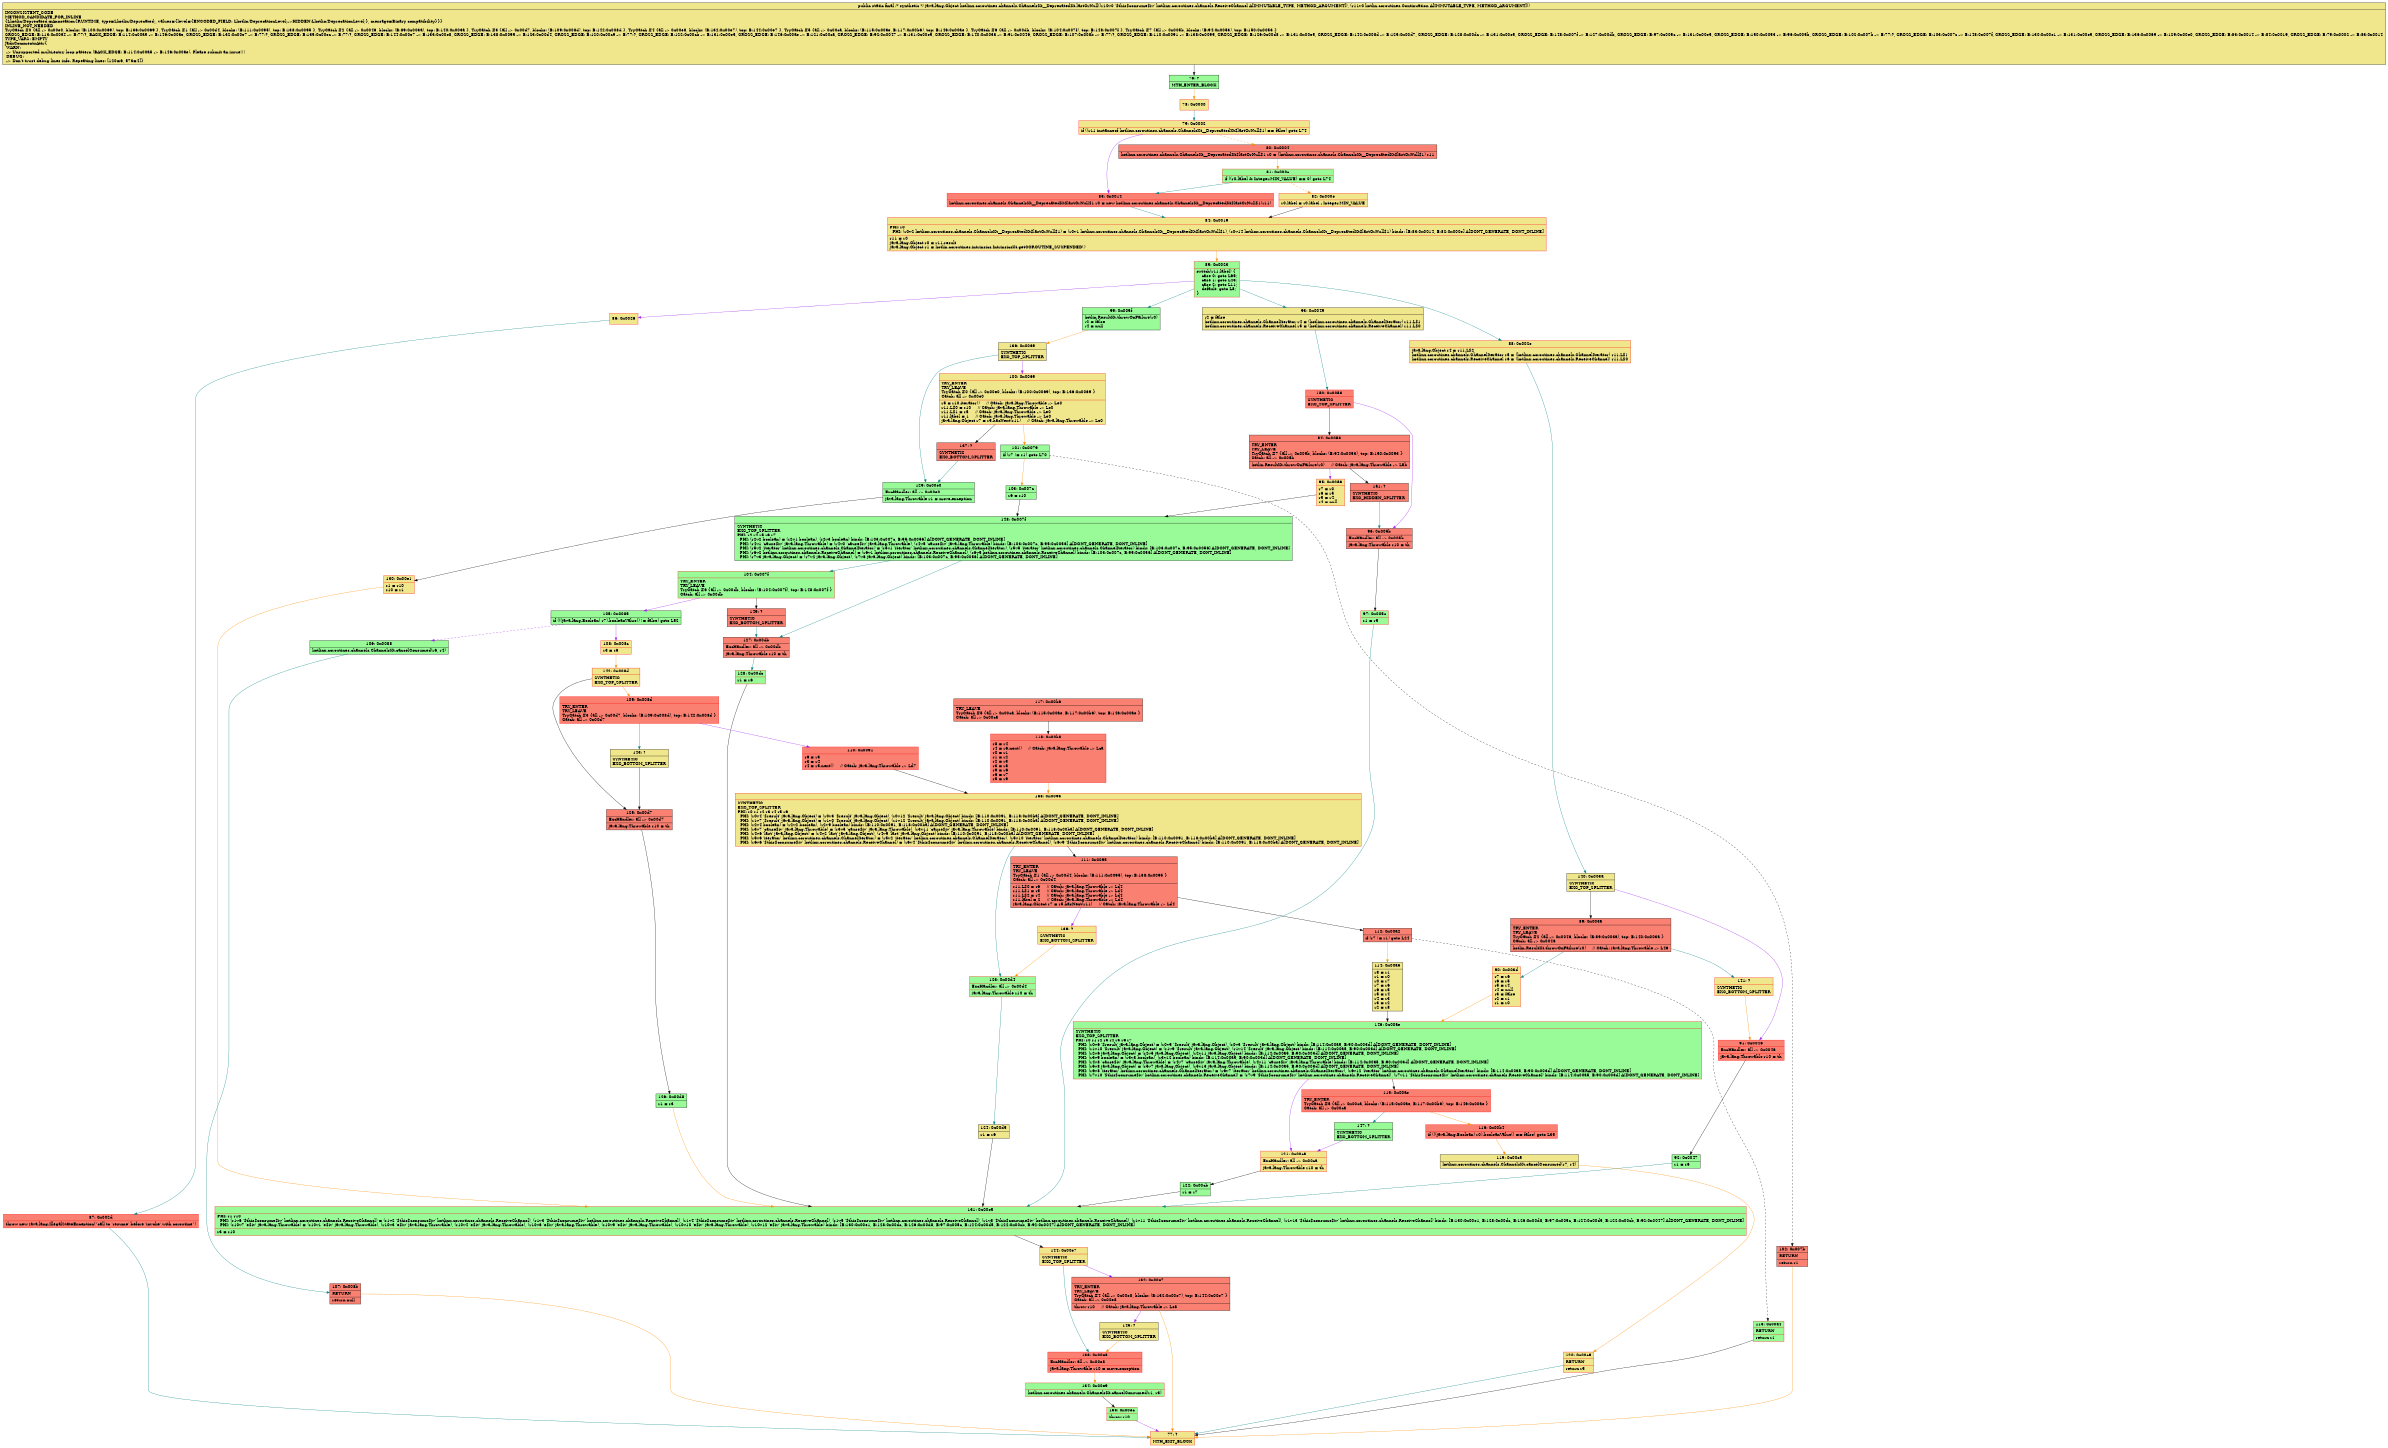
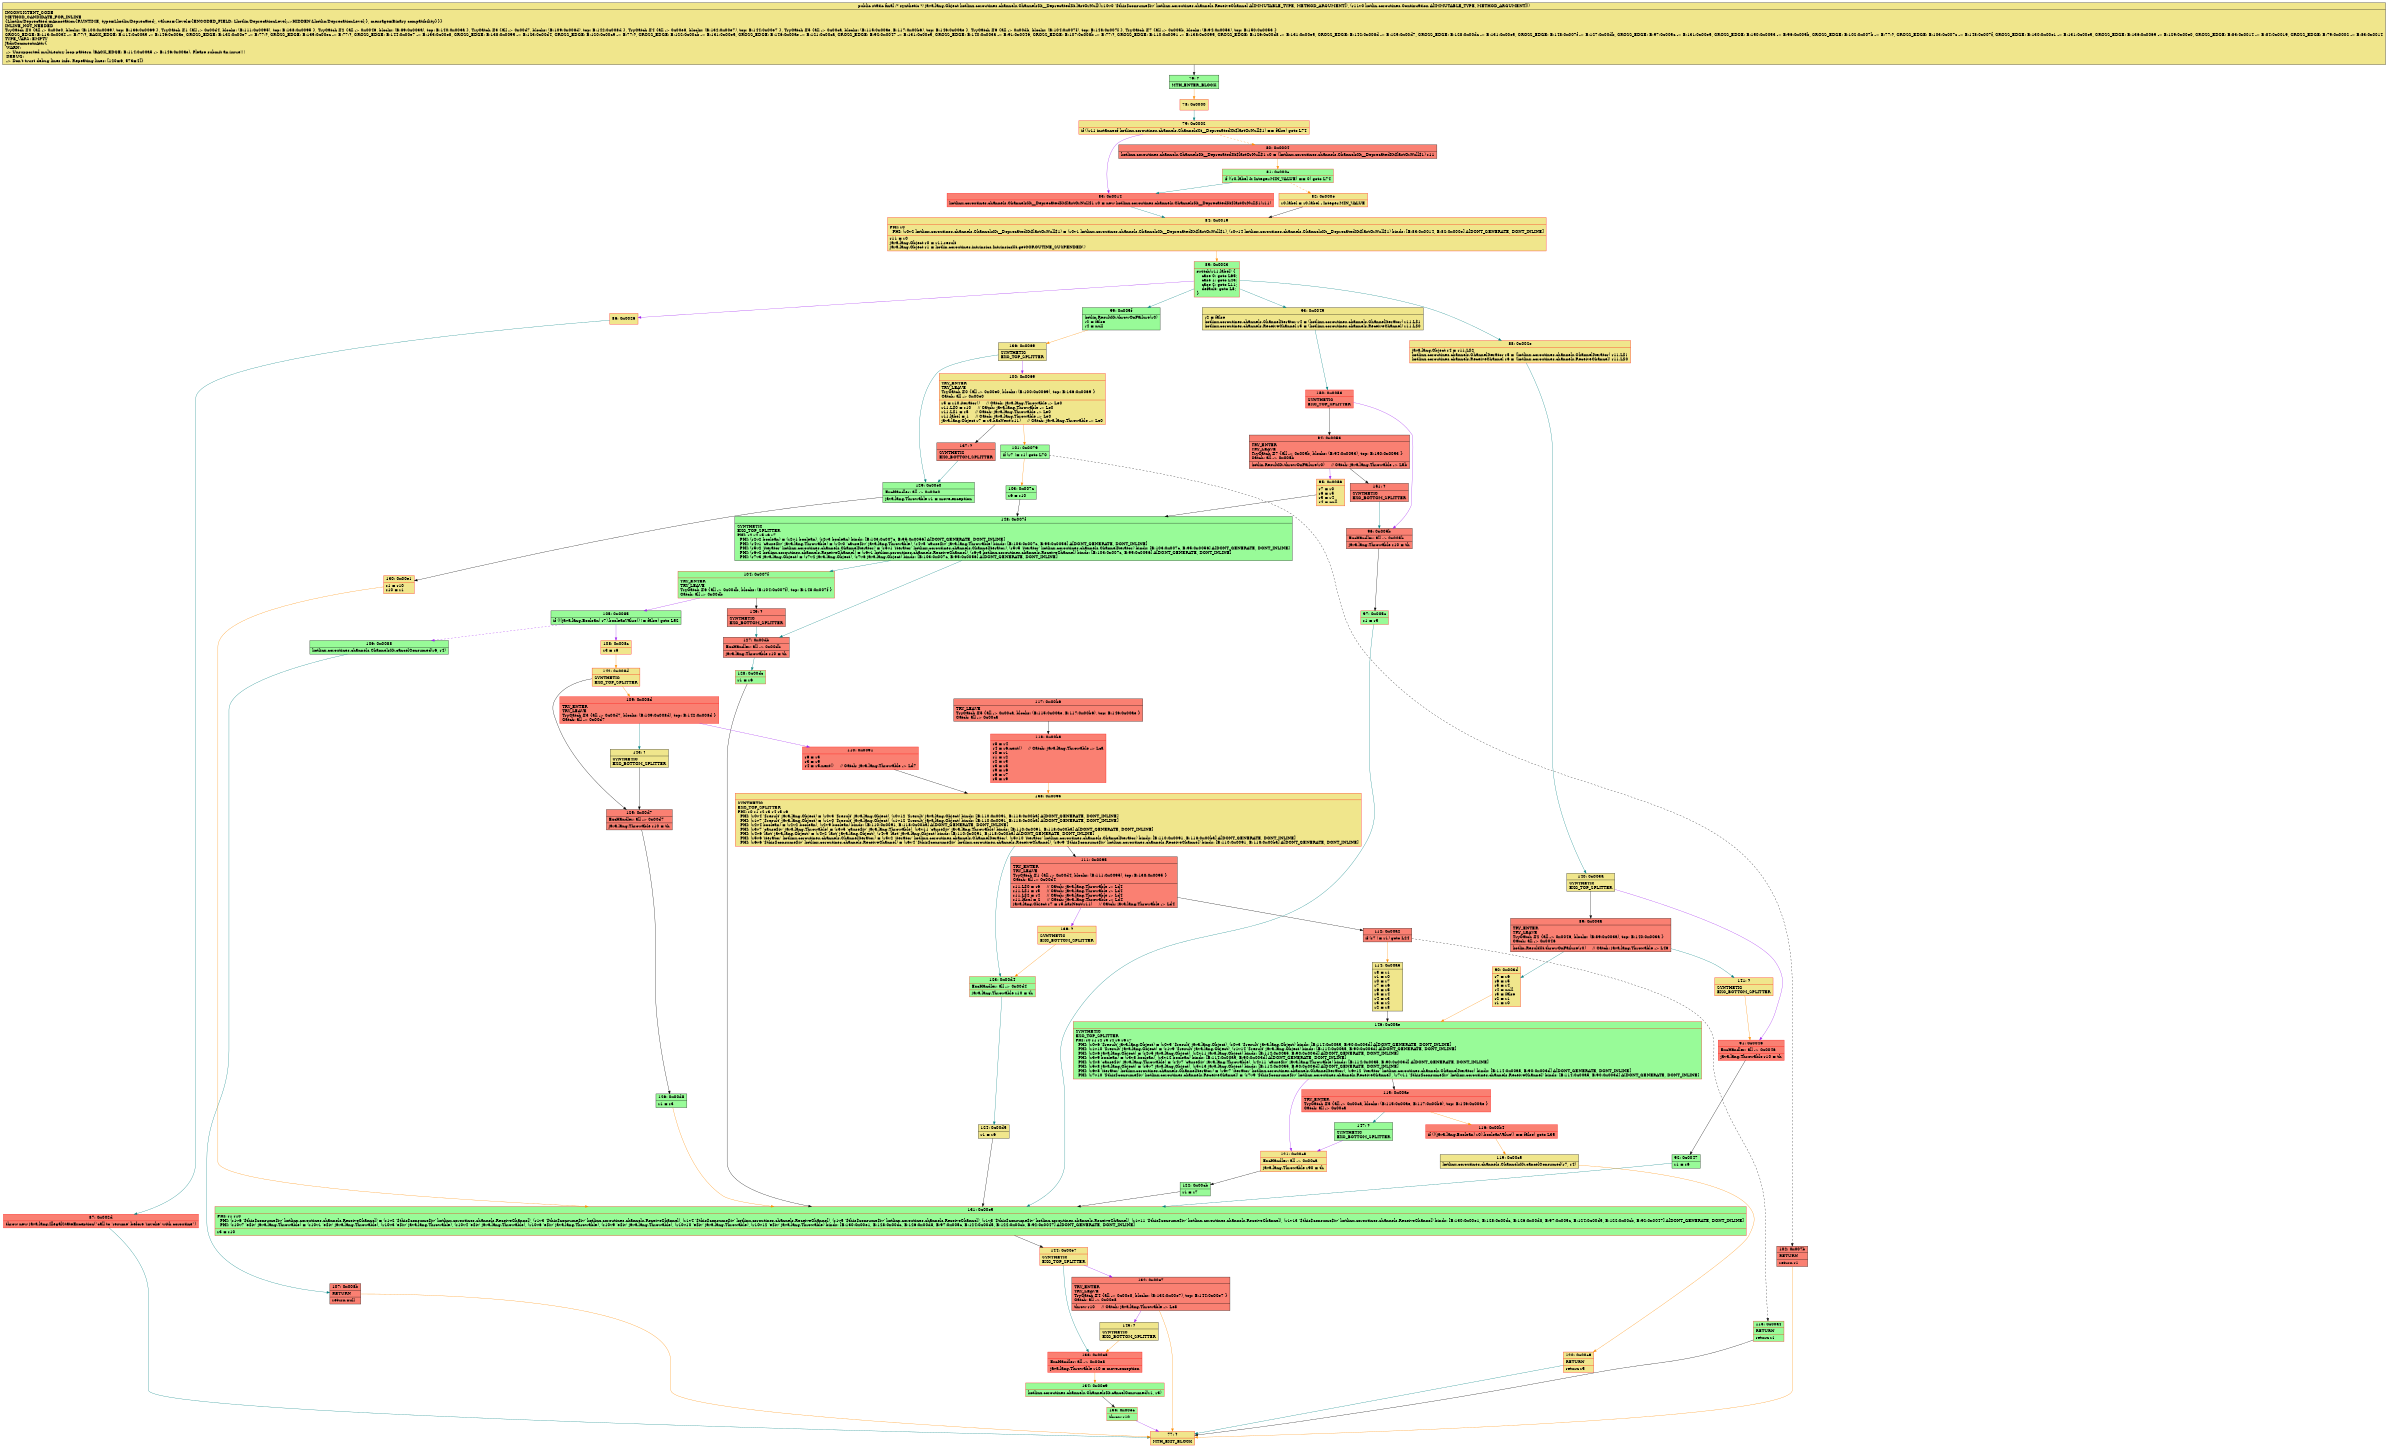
(1379, 498) -> (1379, 498)
(812, 762) -> (812, 762)
(1294, 1168) -> (1294, 1168)
